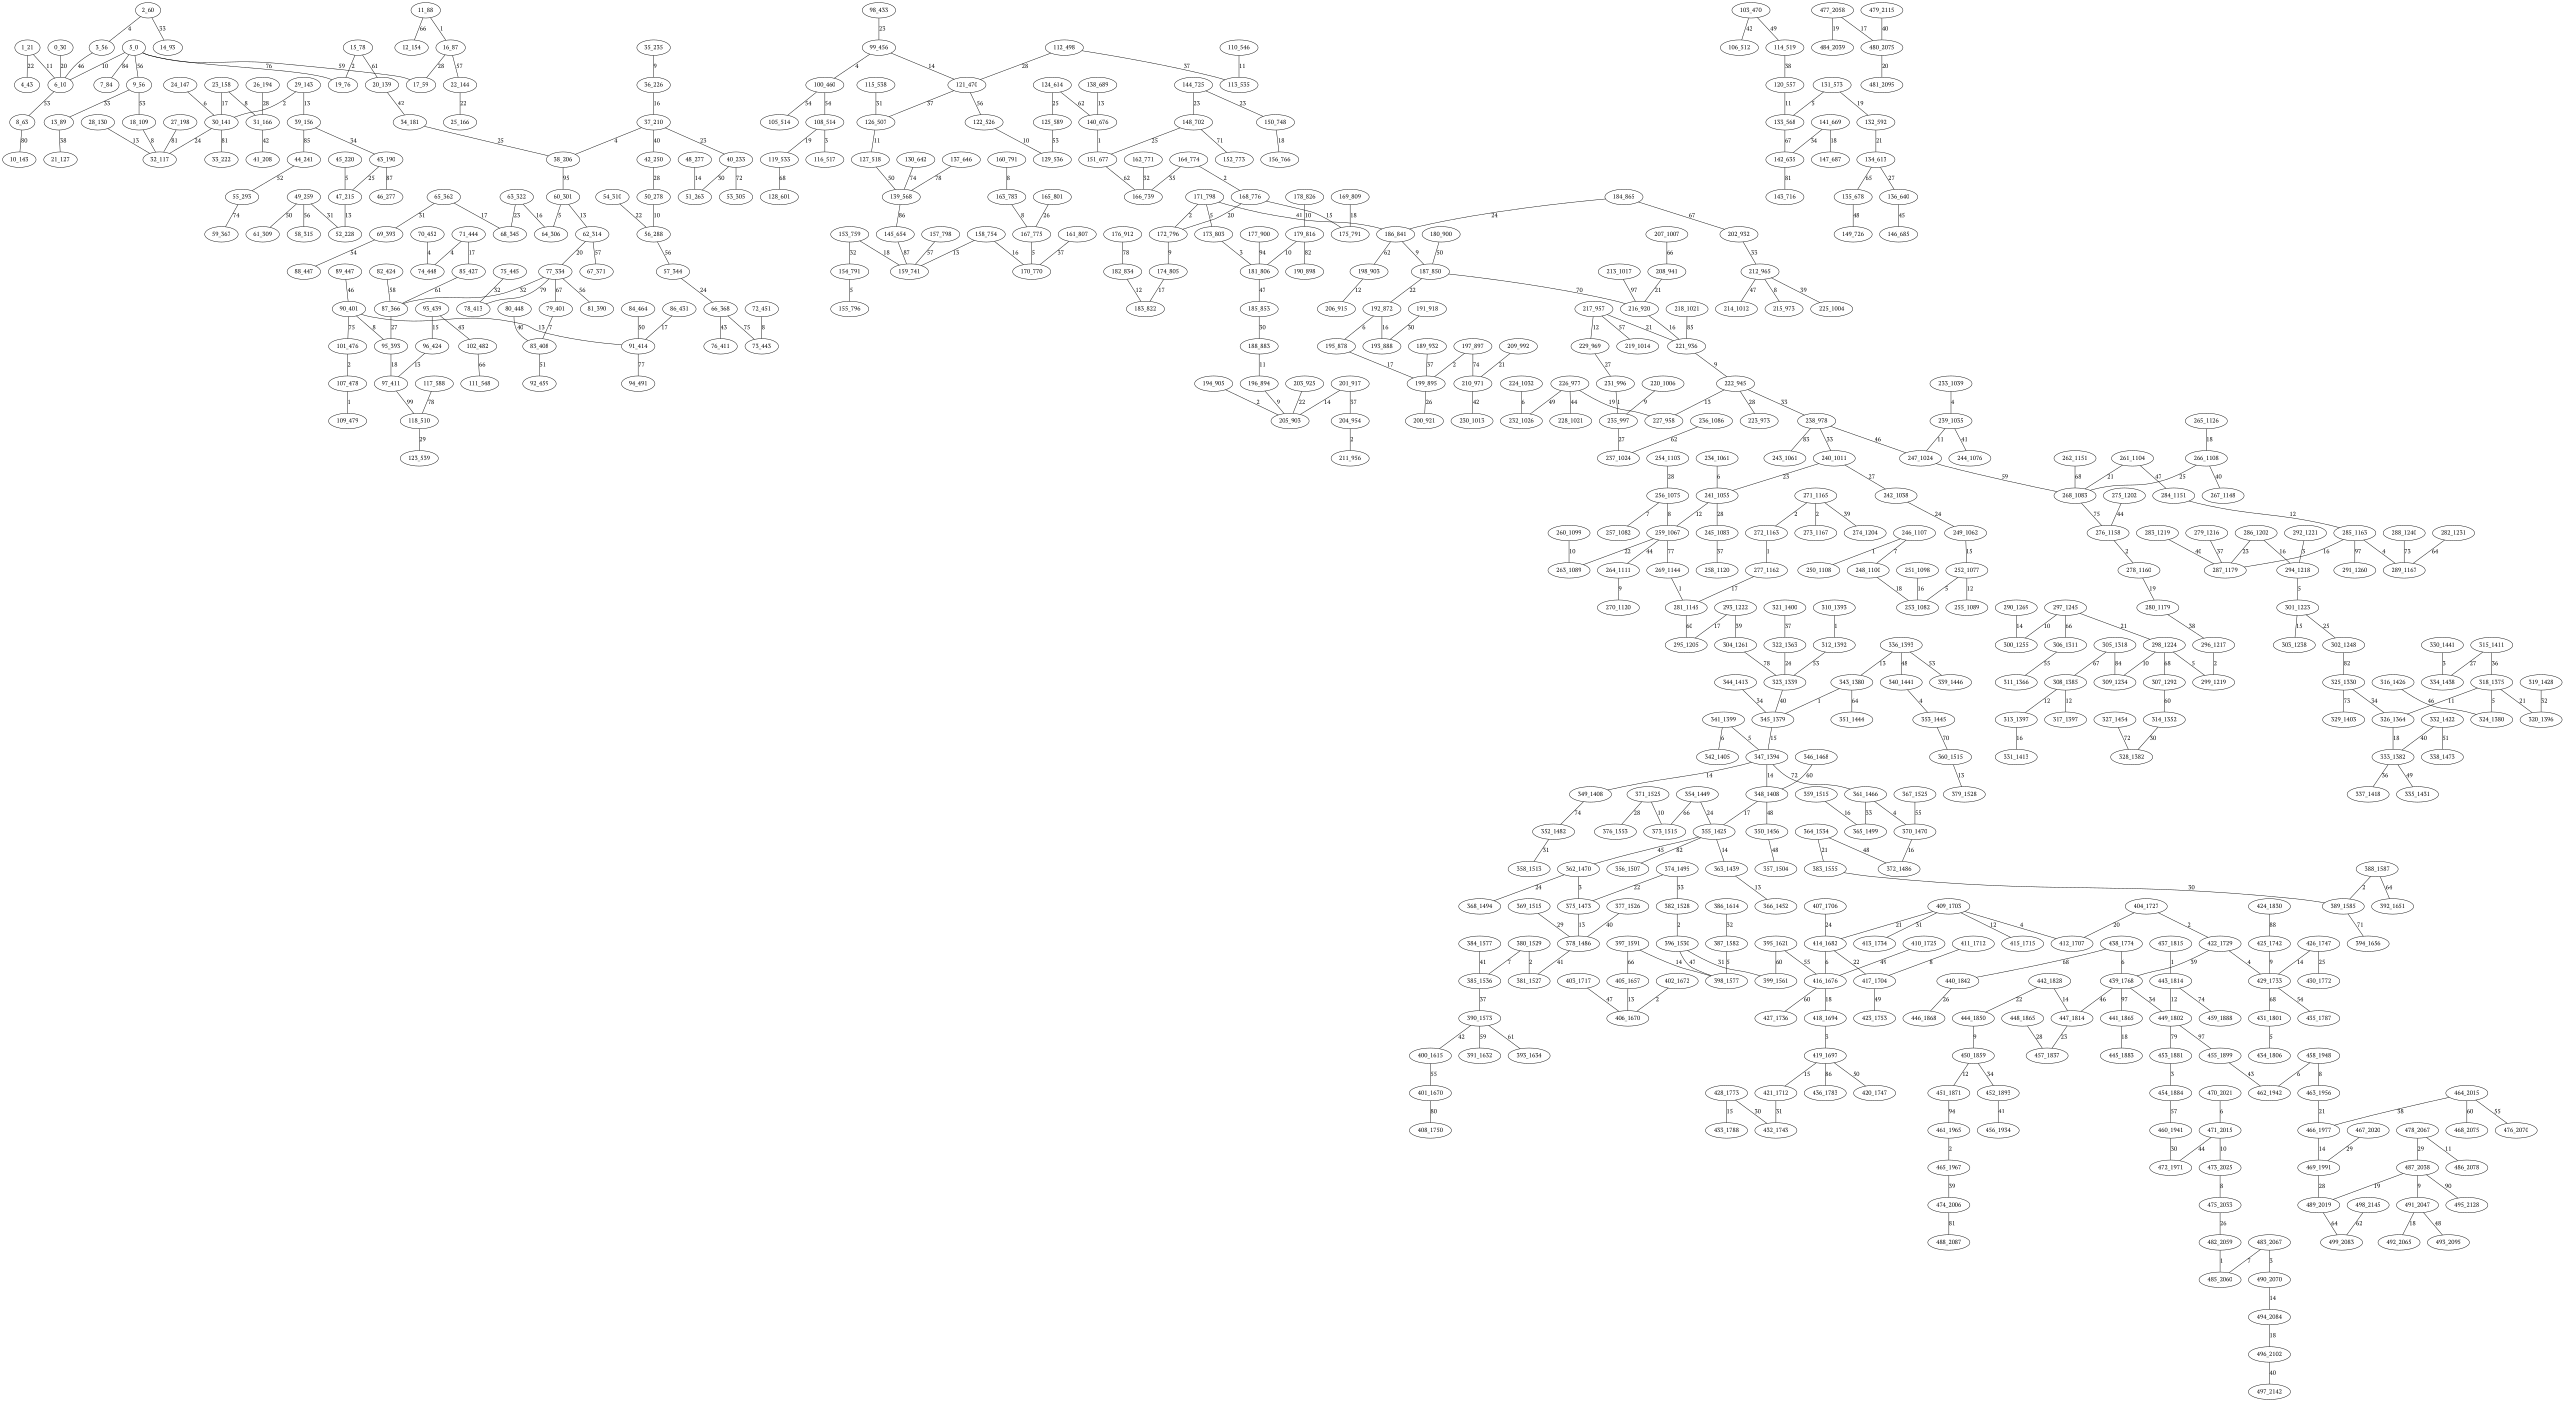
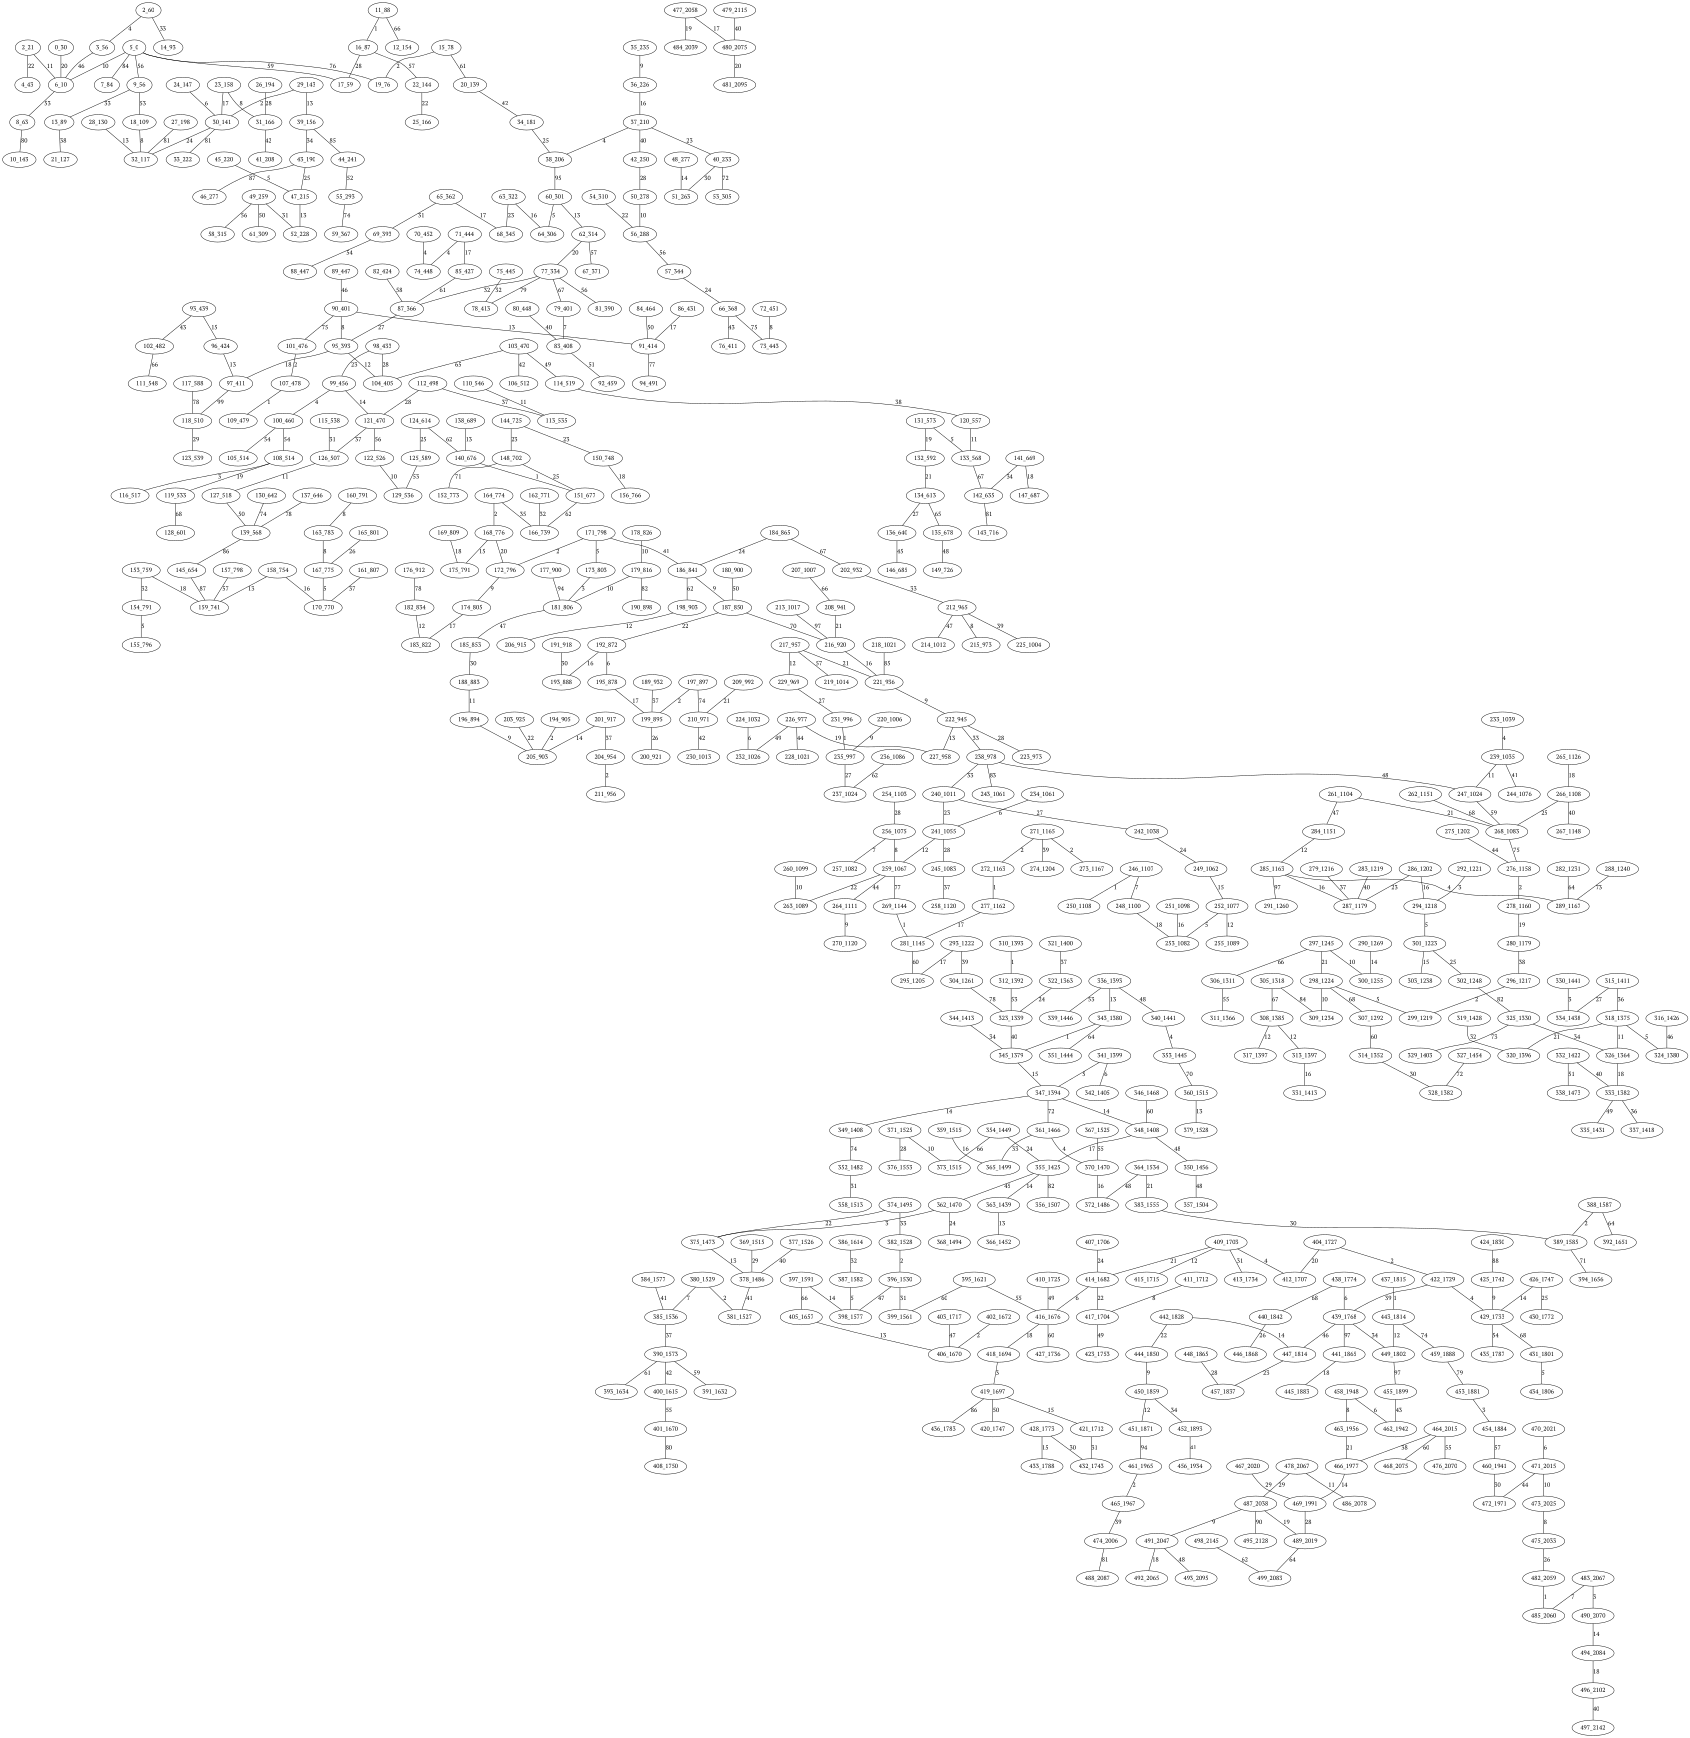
(27, 48) -> (28, 48)
none -> (382, 384)
(1878, 440) -> (1385, 776)
(2171, 1037) -> (1455, 1373)
